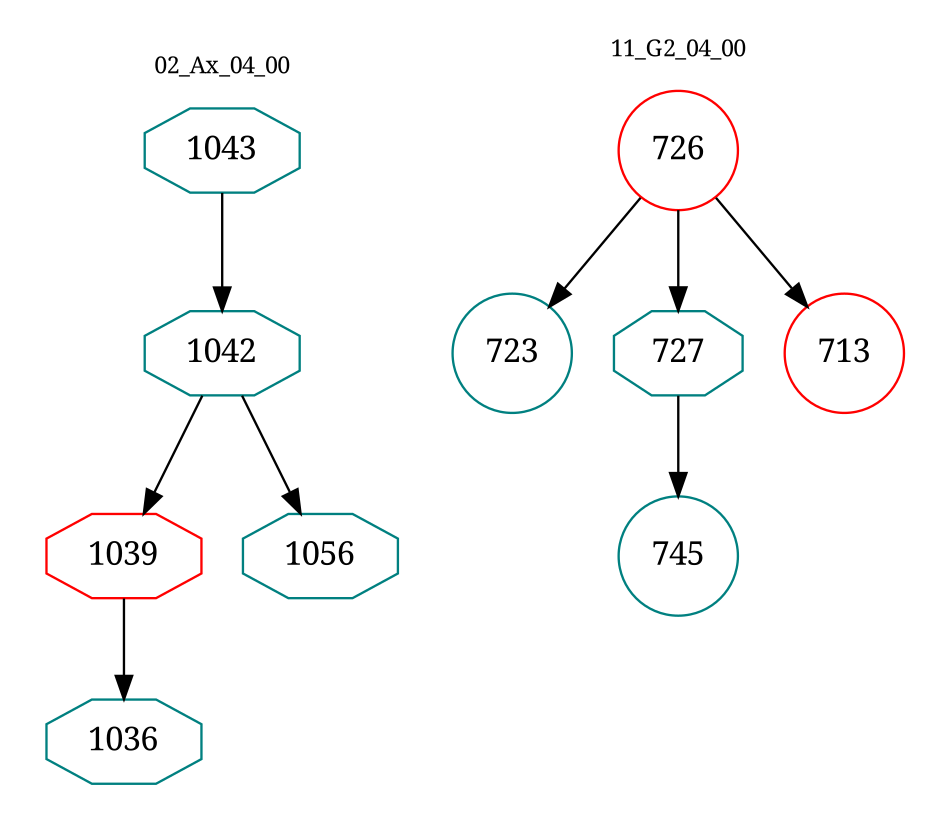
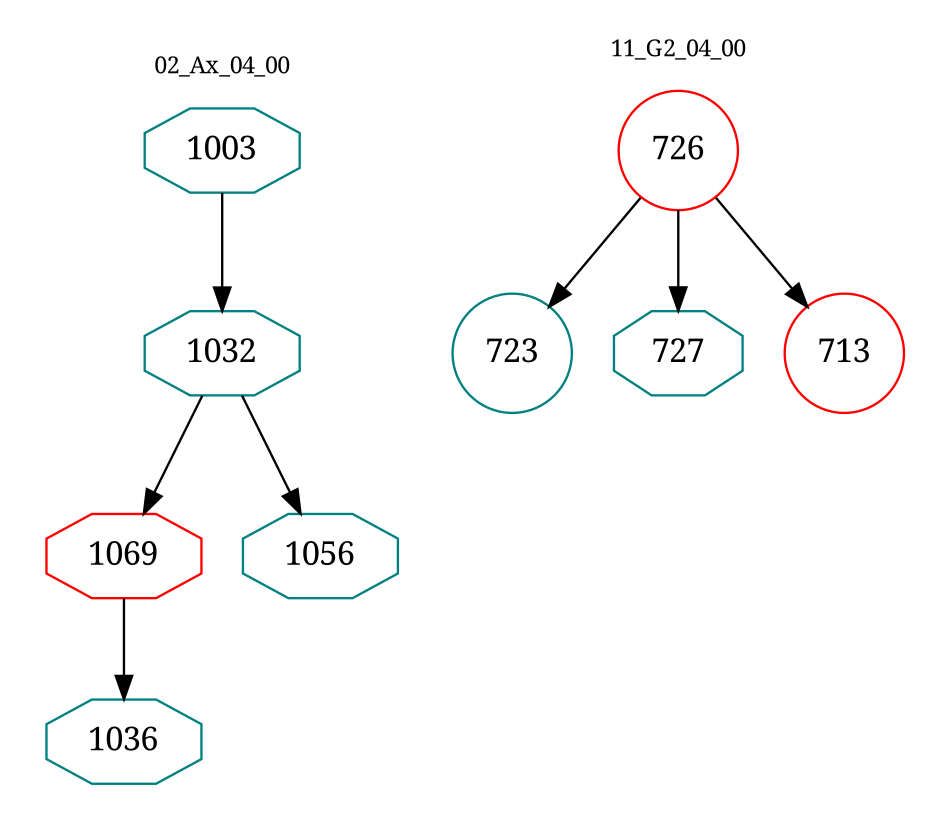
(222, 151) -> (222, 151)
(222, 353) -> (222, 353)
(124, 556) -> (124, 556)
(678, 556) -> none
